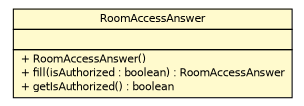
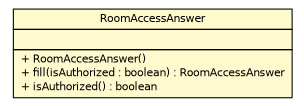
(98, 87) -> (89, 87)
